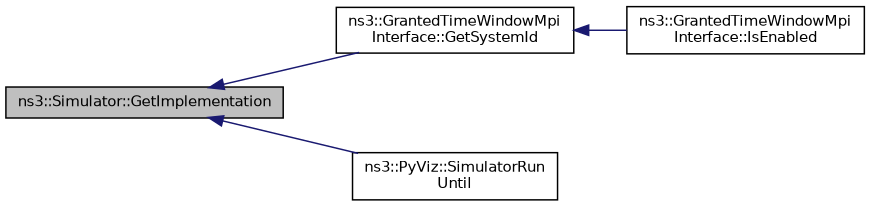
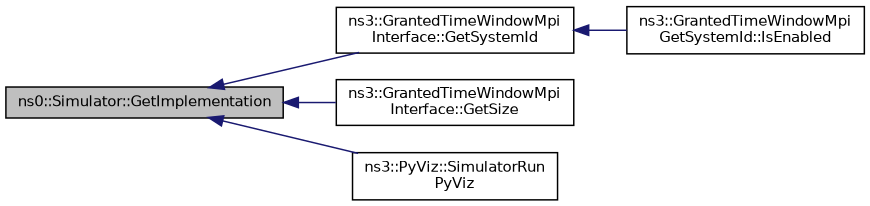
(746, 30) -> (746, 30)
(145, 103) -> (145, 103)
none -> (455, 103)
(455, 176) -> (455, 176)
